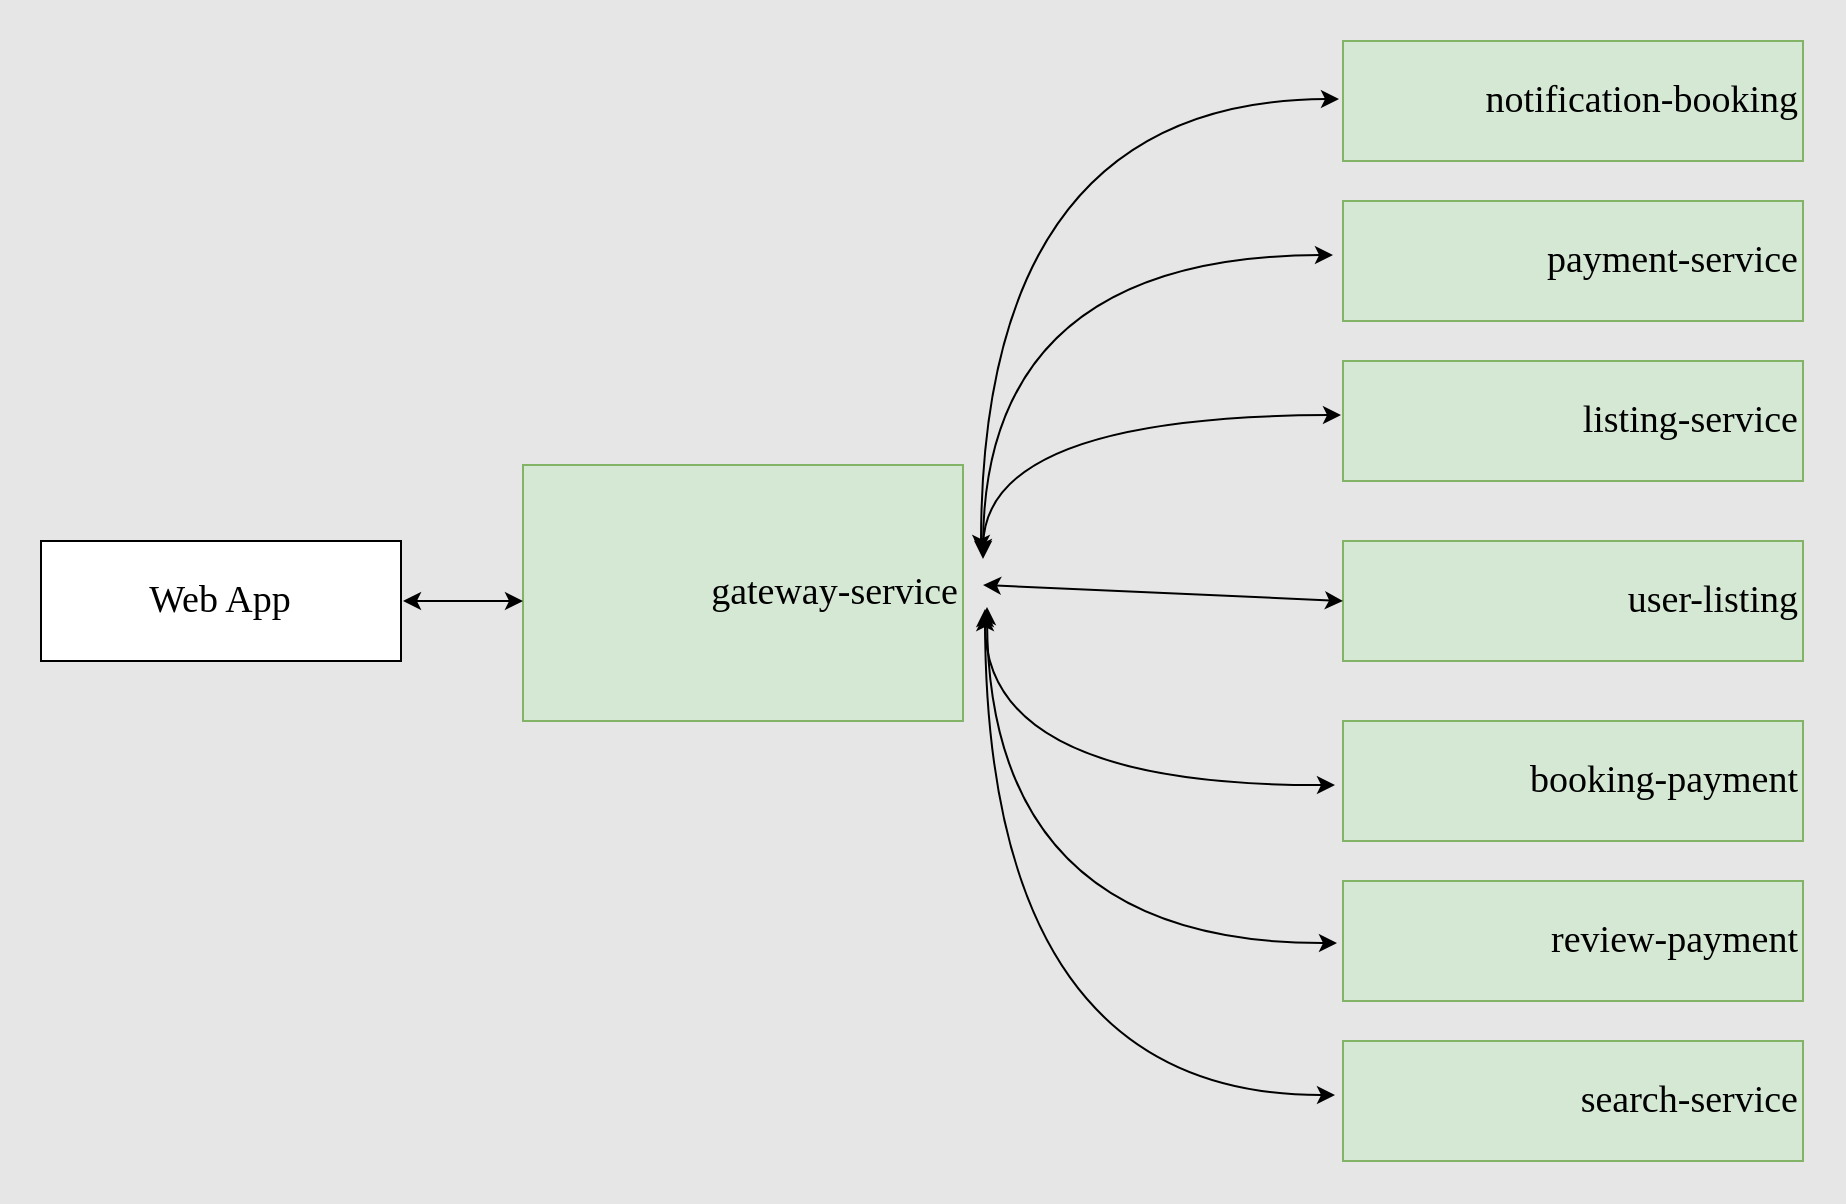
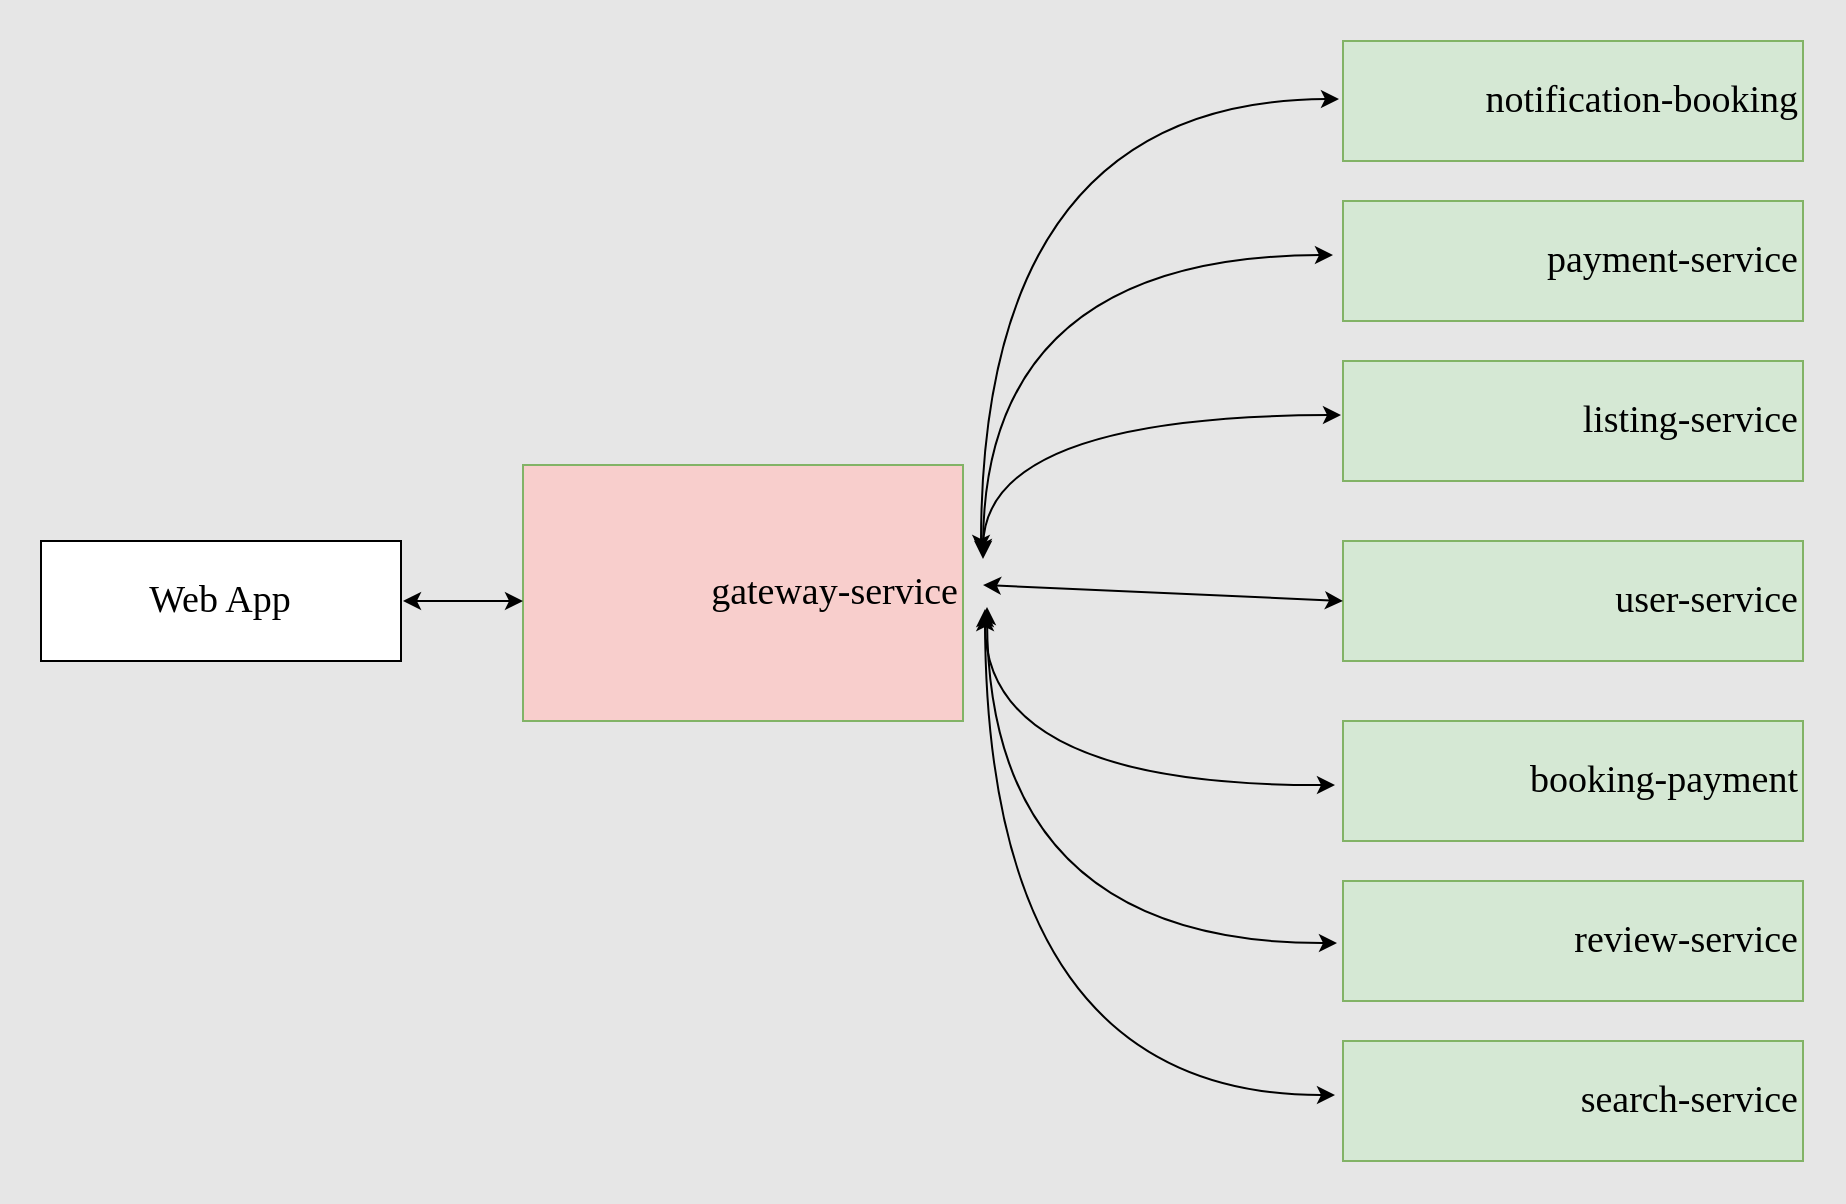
(743, 593) -> (743, 593)
(1686, 601) -> (1676, 601)
(1655, 941) -> (1660, 941)
